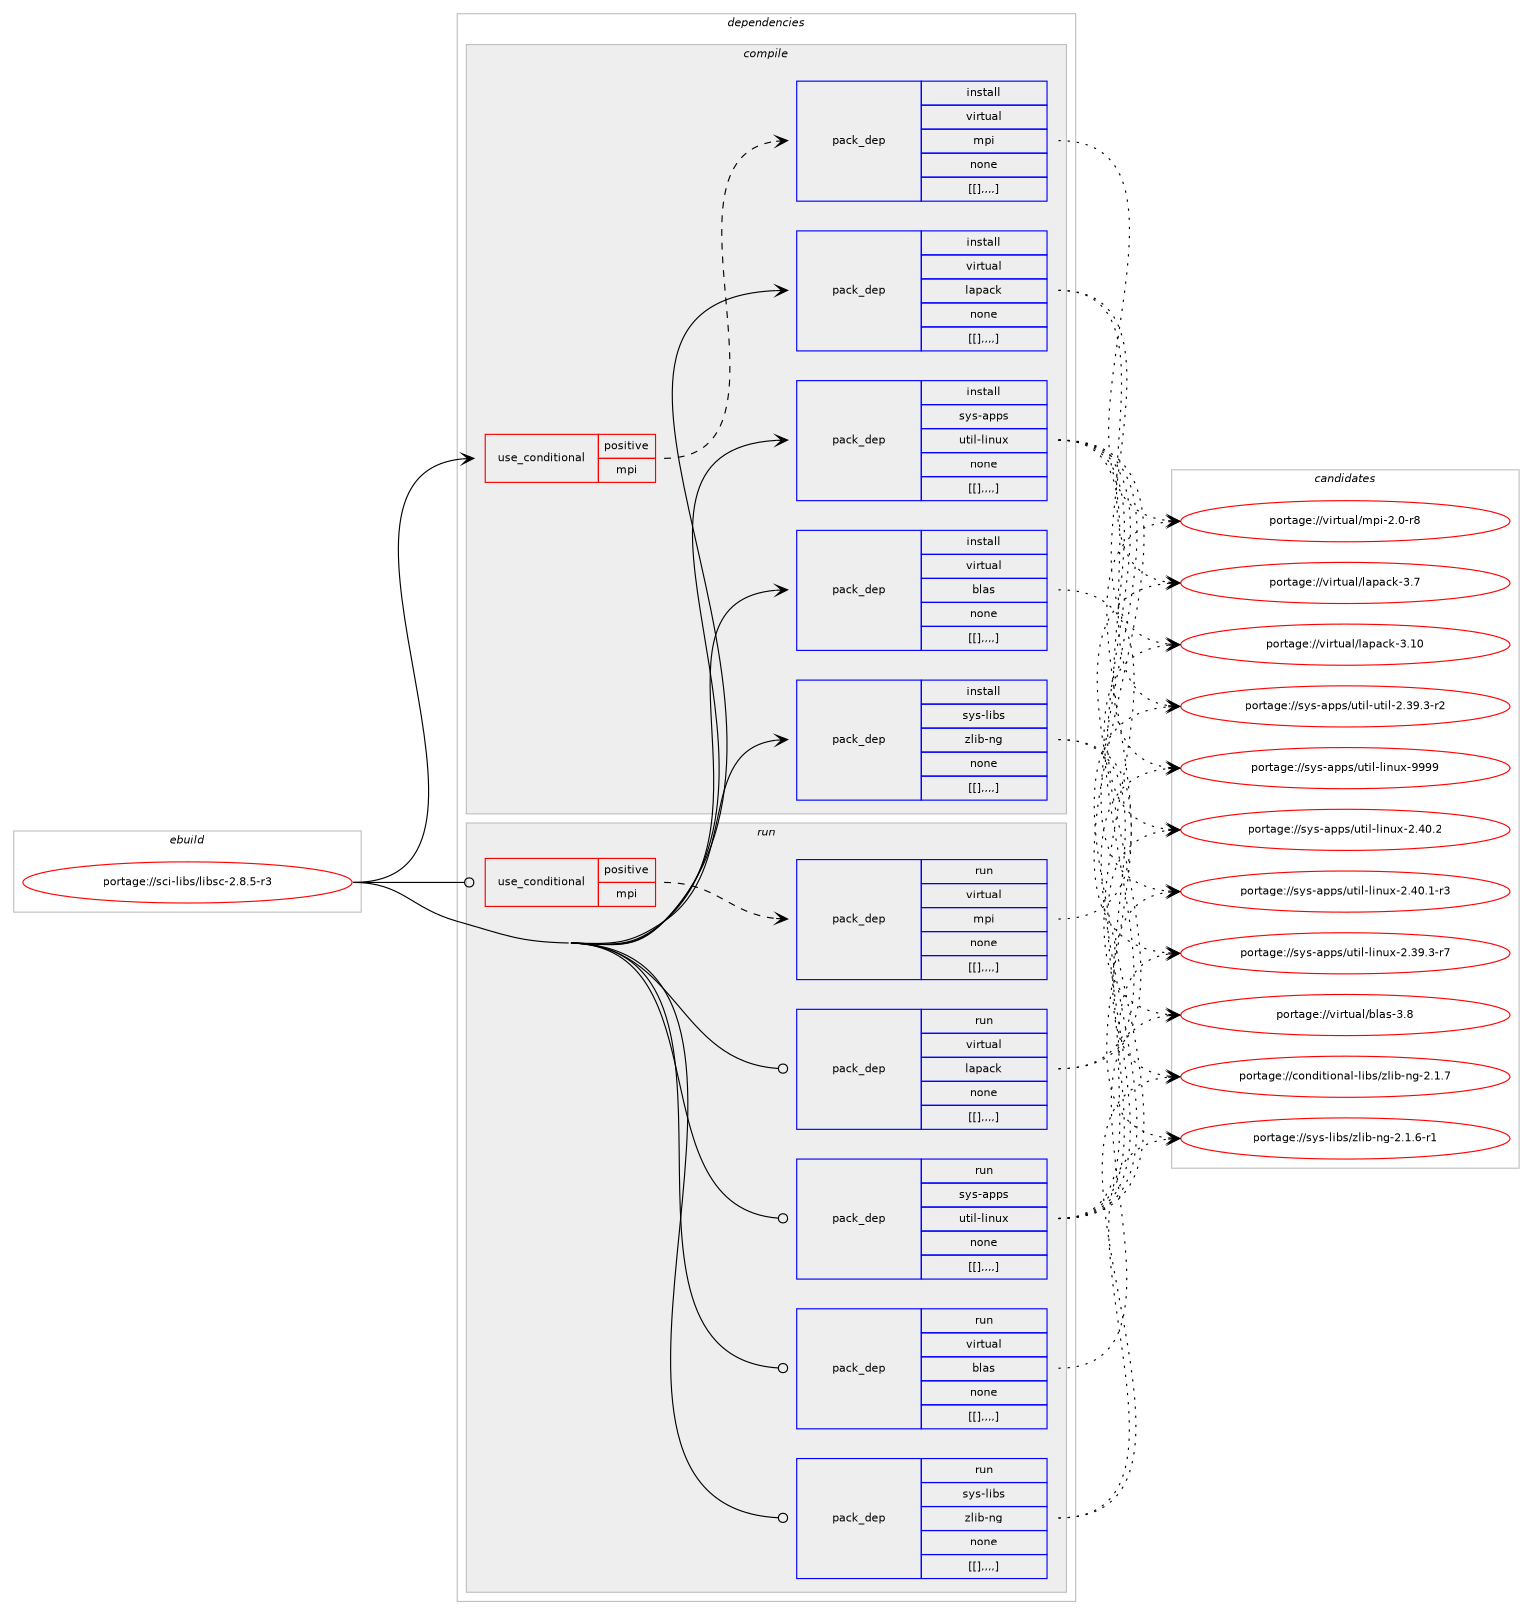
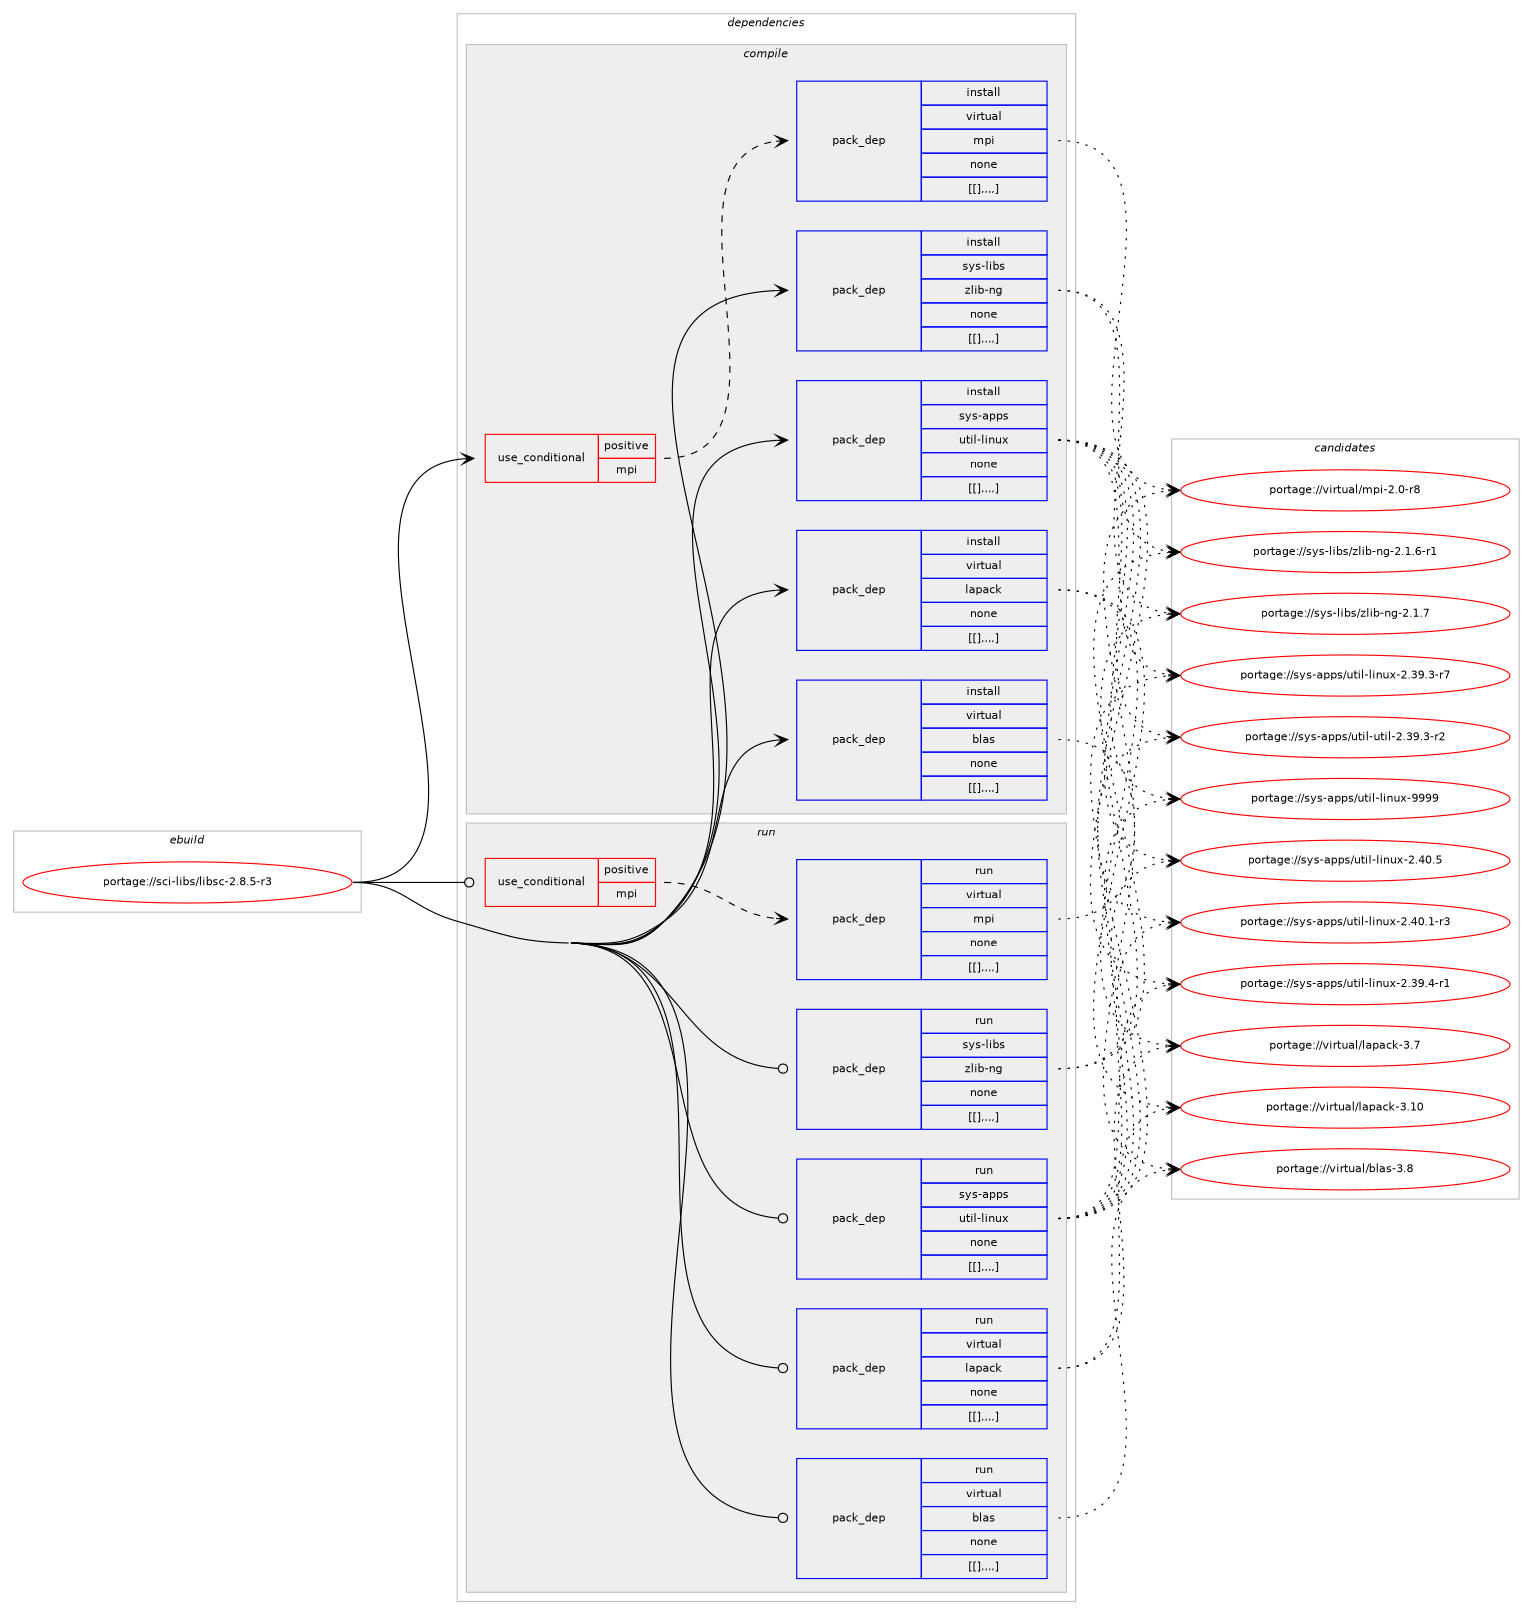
(1345, 830) -> (1345, 861)
none -> (1345, 984)
(1345, 1077) -> (1345, 614)
